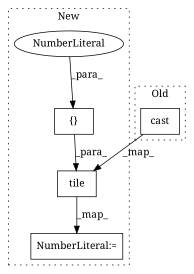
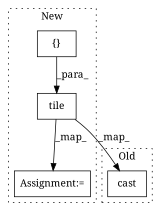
(69, 44) -> none
(121, 150) -> (91, 133)
(77, 246) -> (52, 184)
